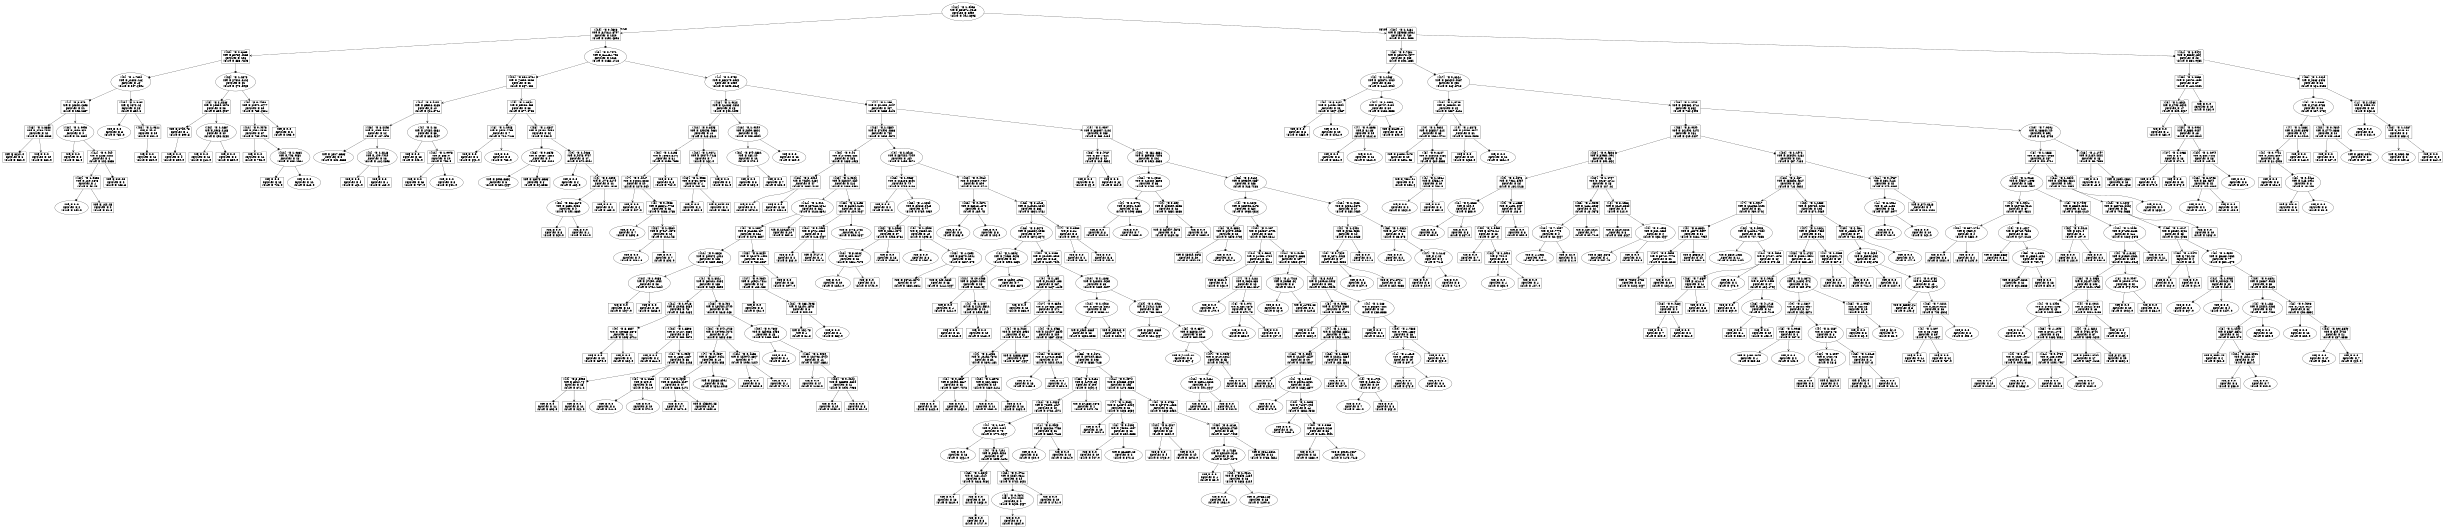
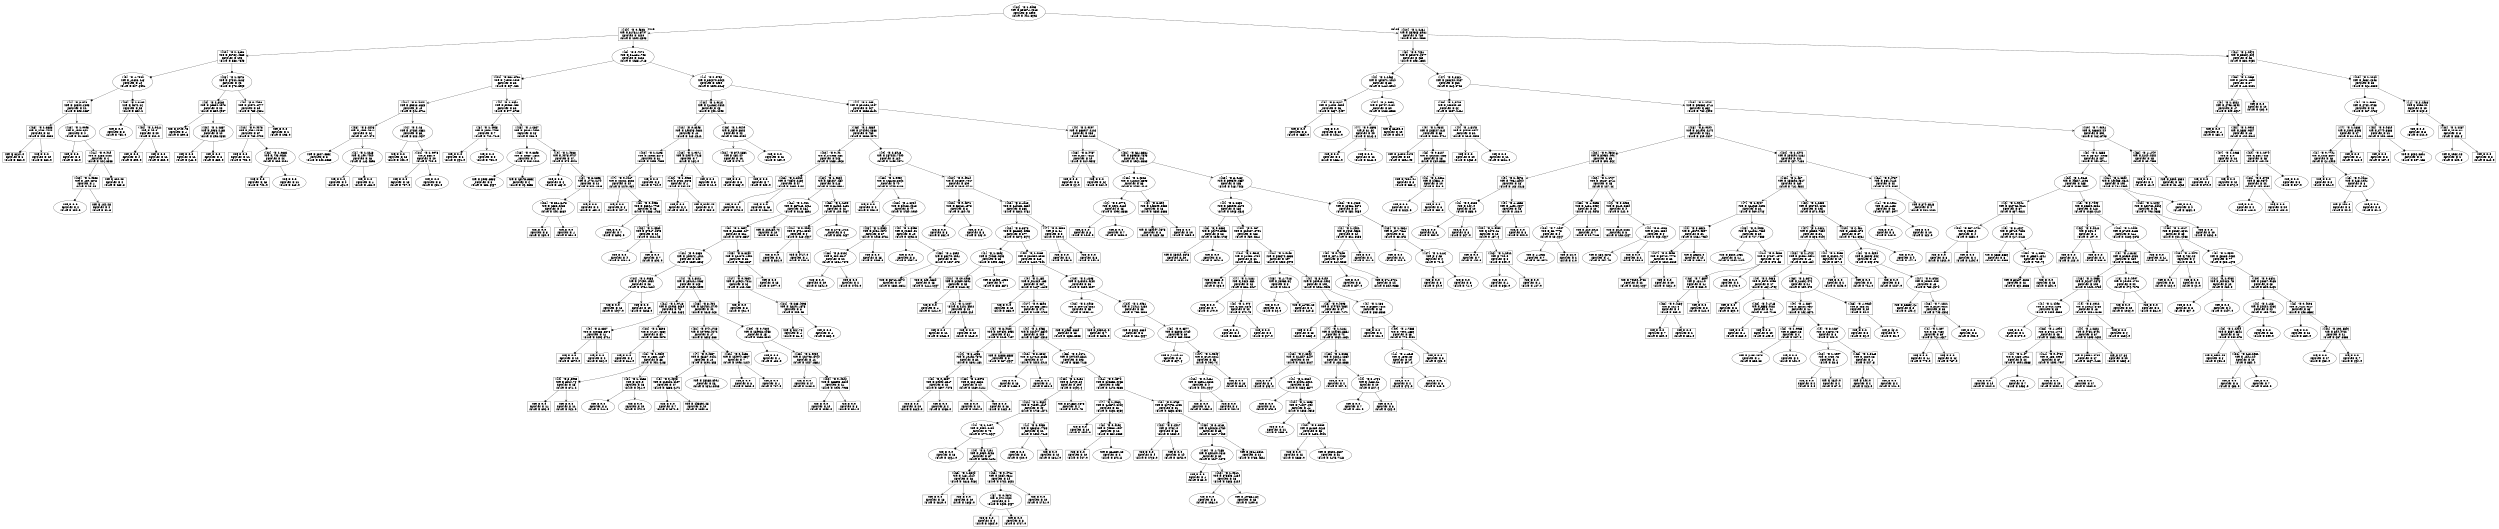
(177, 144) -> (140, 145)
(801, 333) -> (793, 333)
(976, 510) -> (1009, 512)
